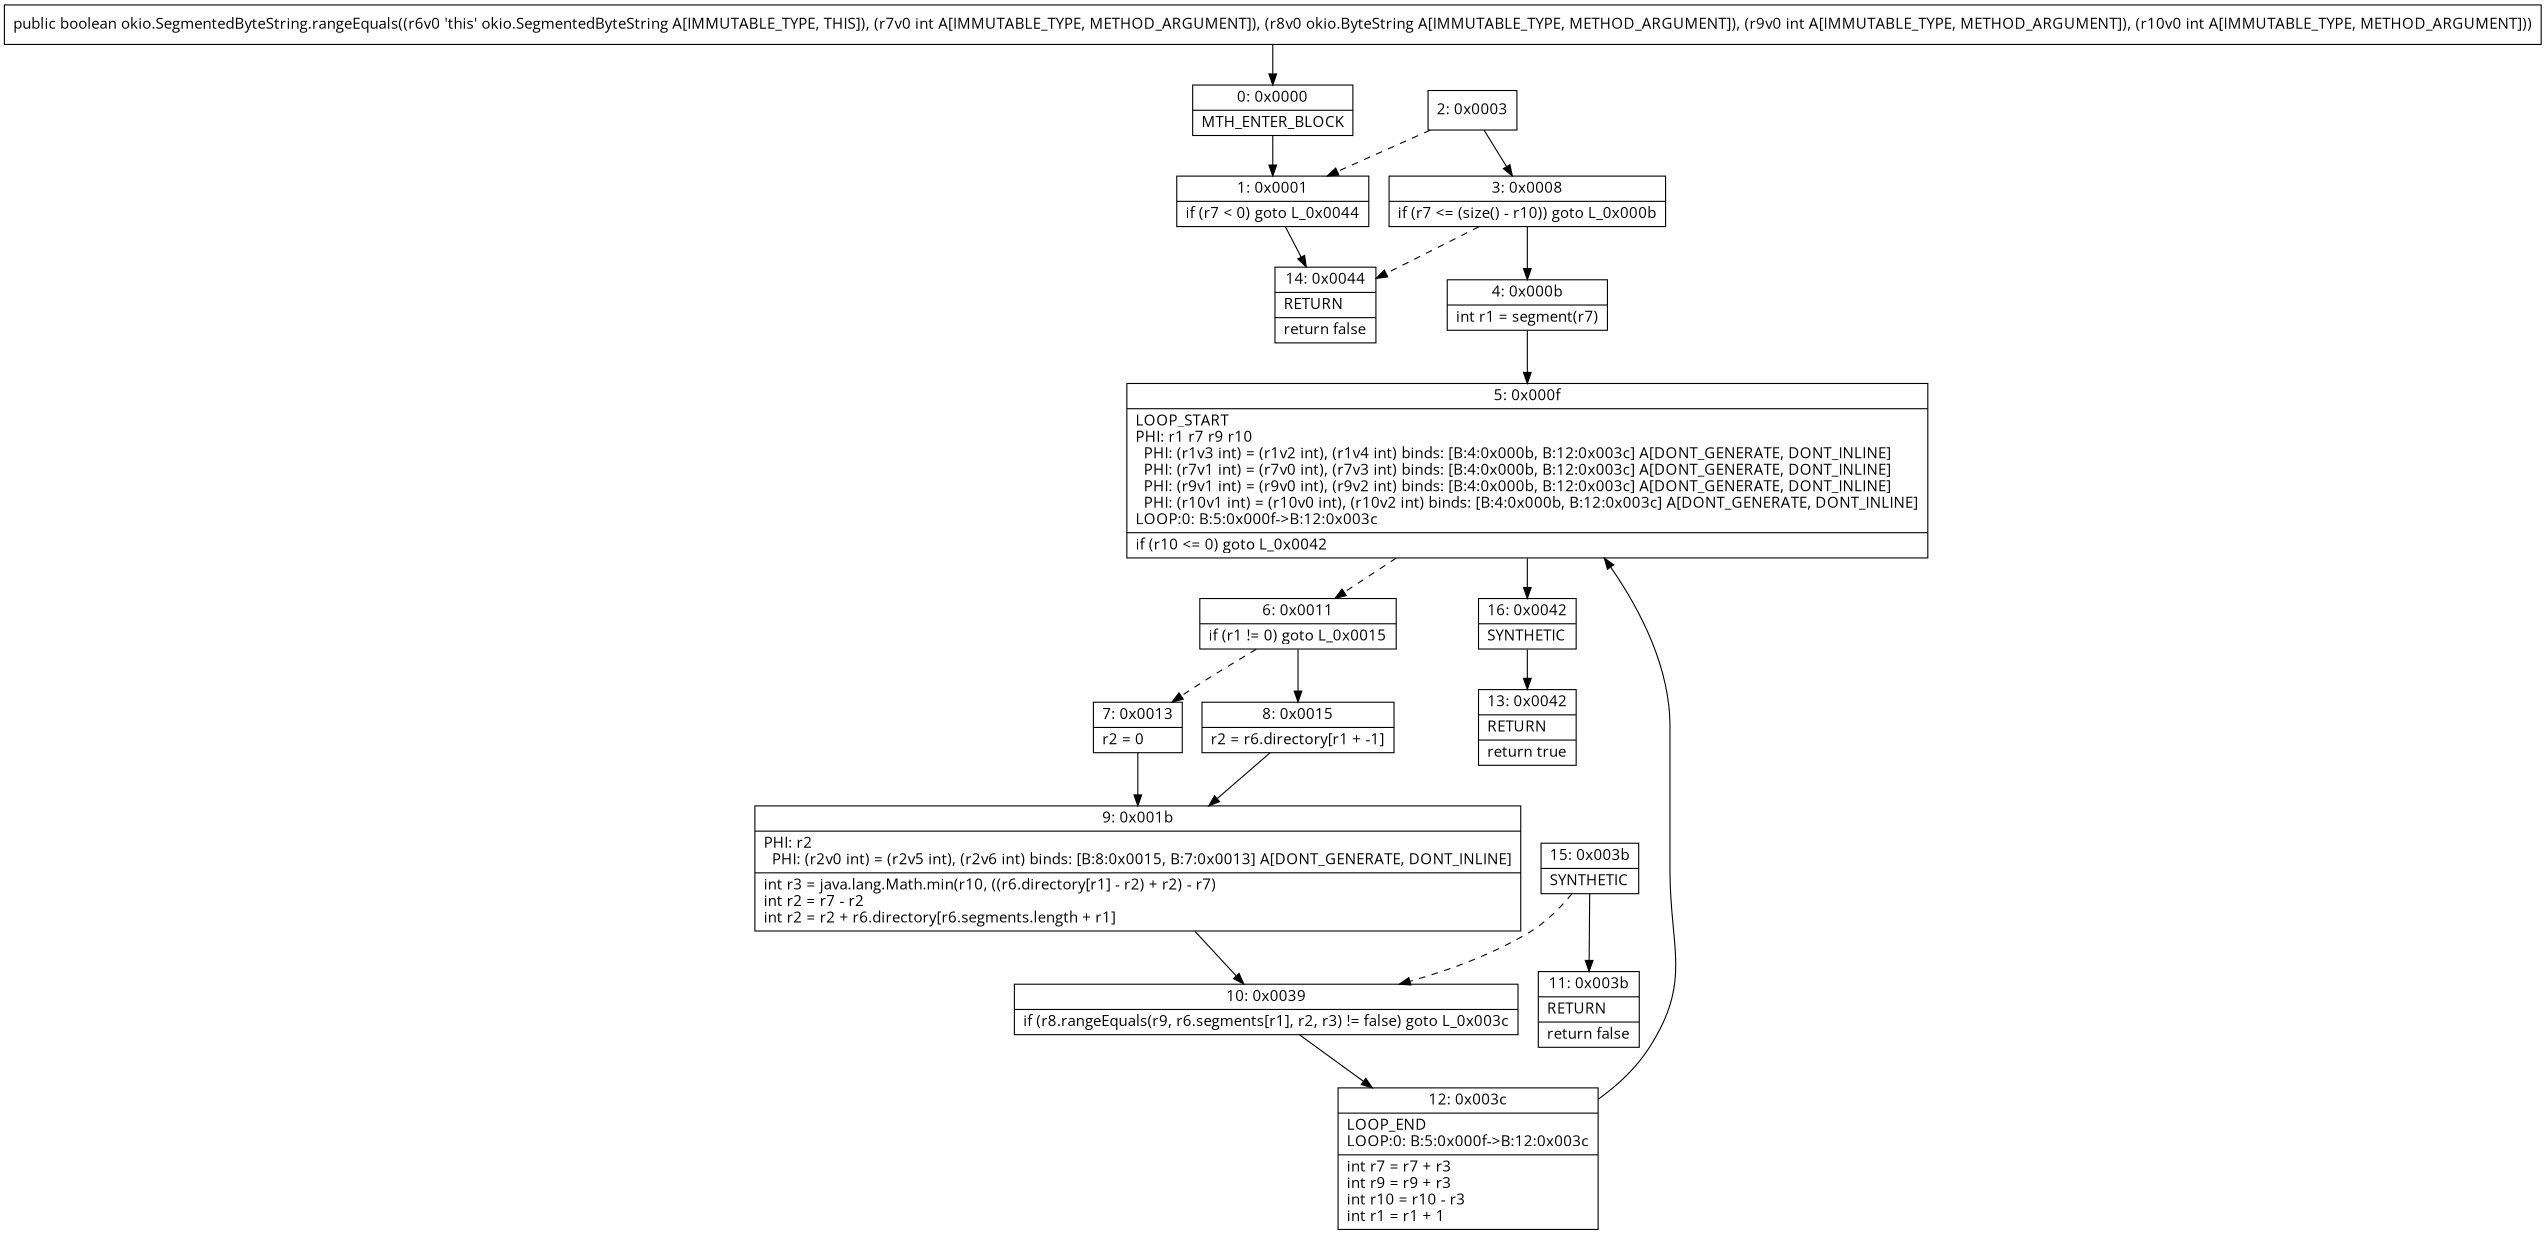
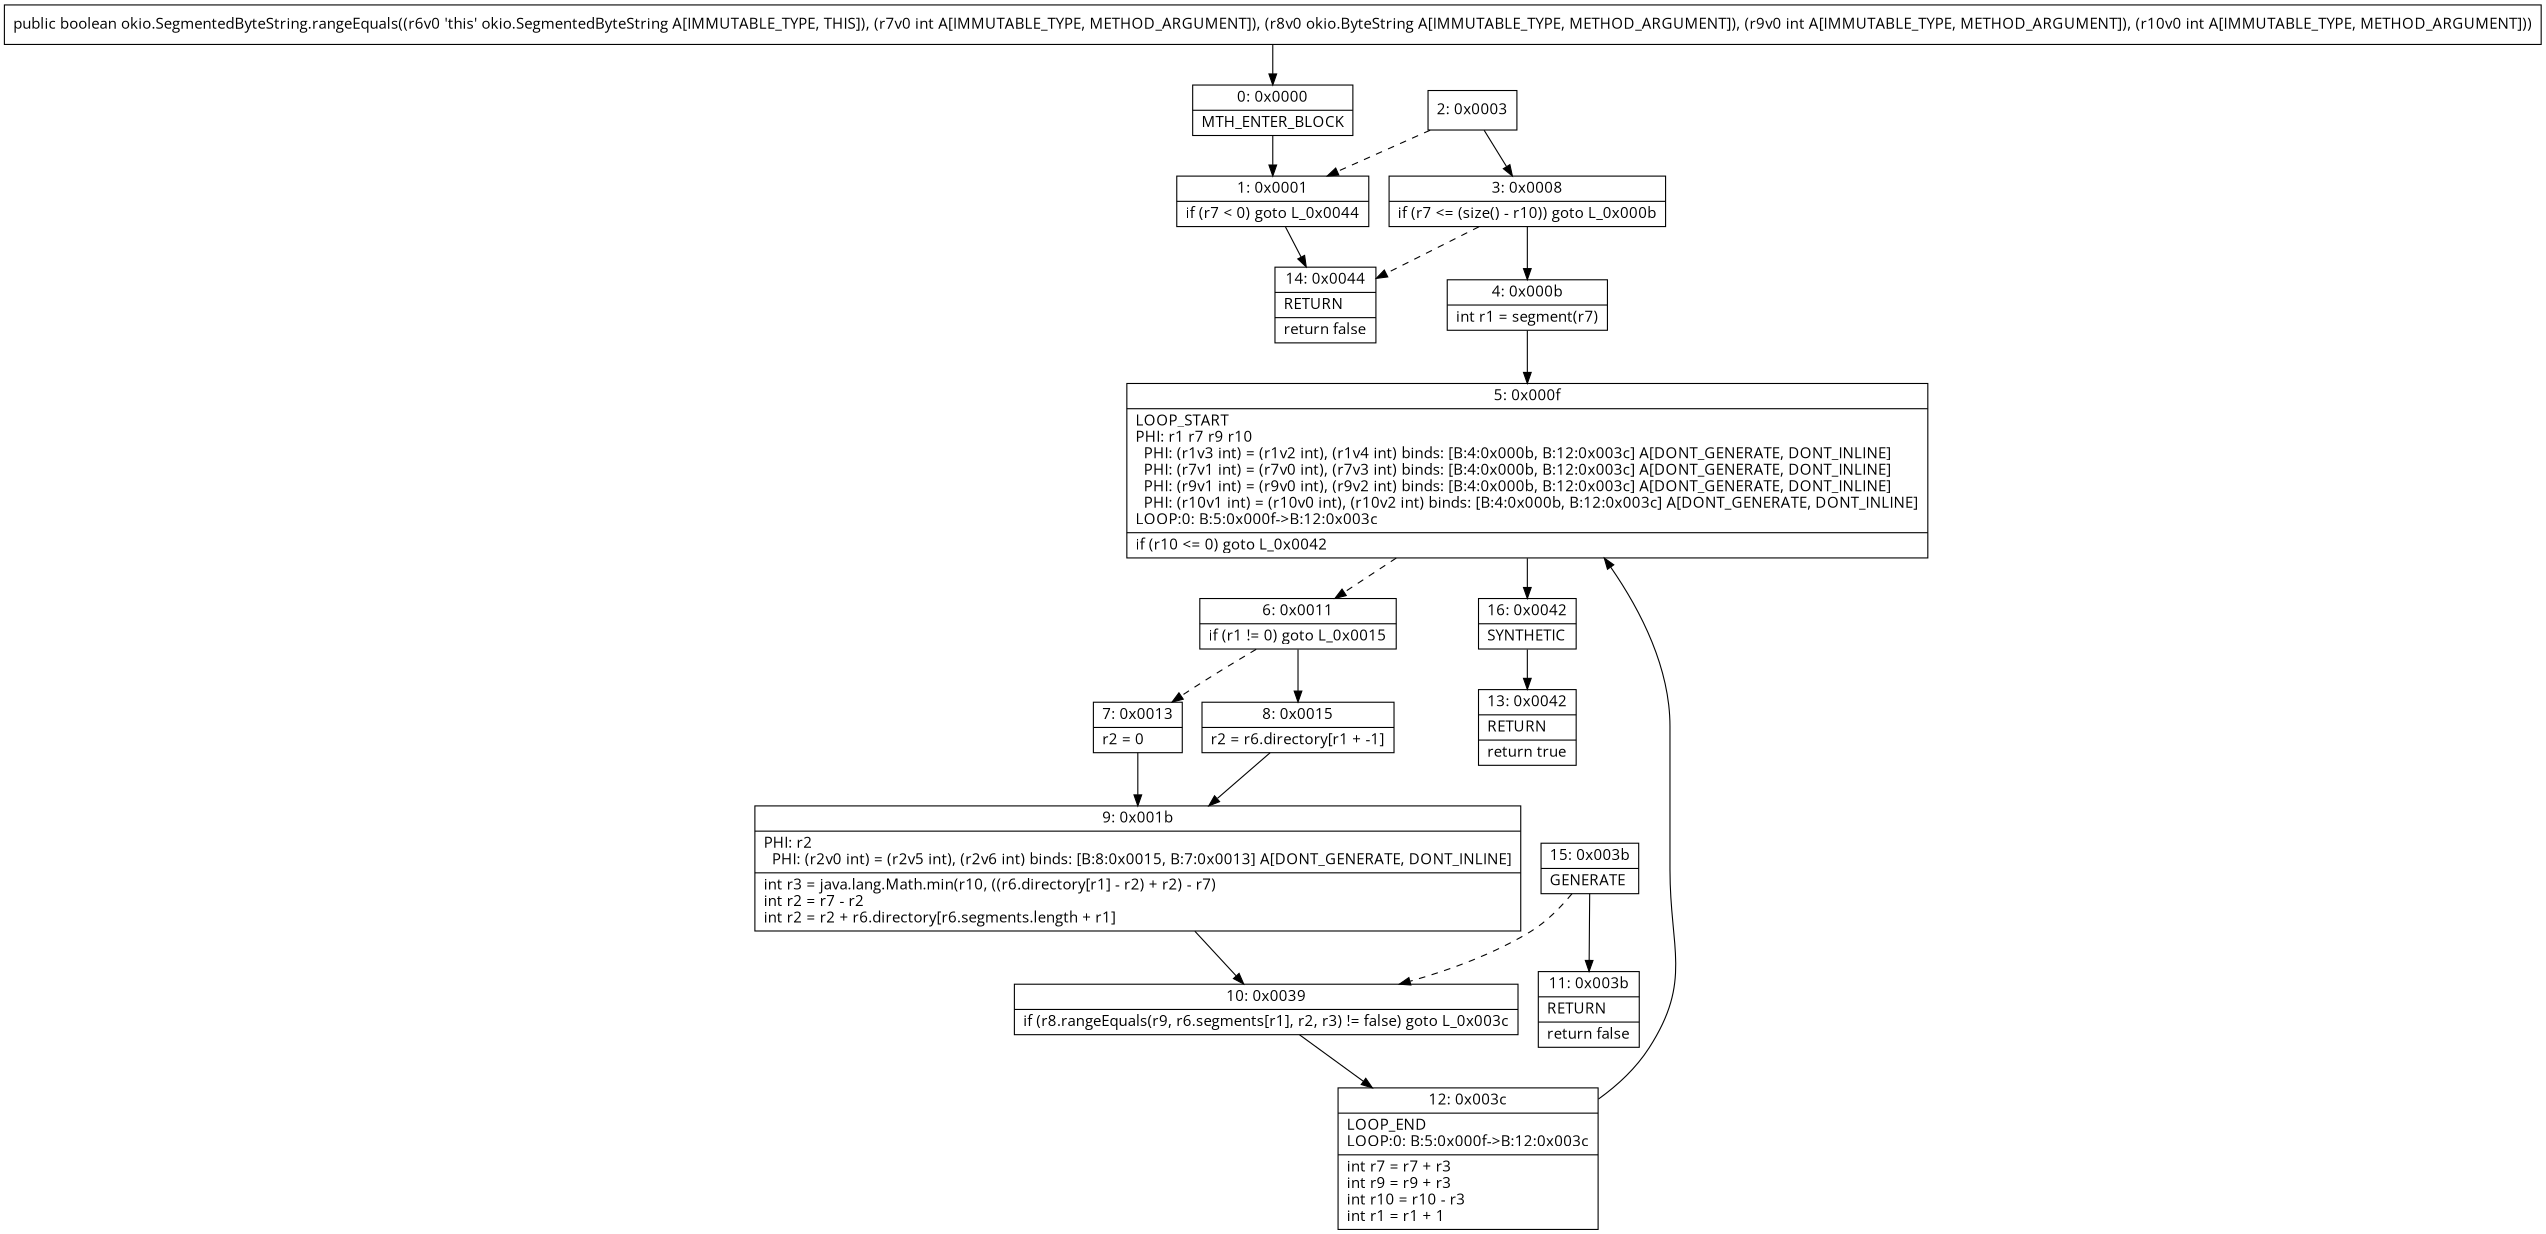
(1589, 881) -> (1588, 881)
